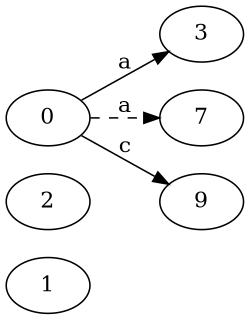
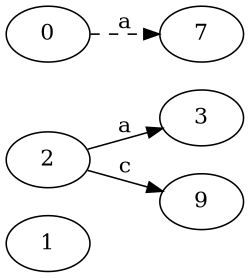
(118, 80) -> (118, 141)
(118, 156) -> (118, 179)
